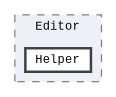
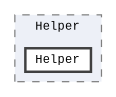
(58, 27) -> (58, 27)
